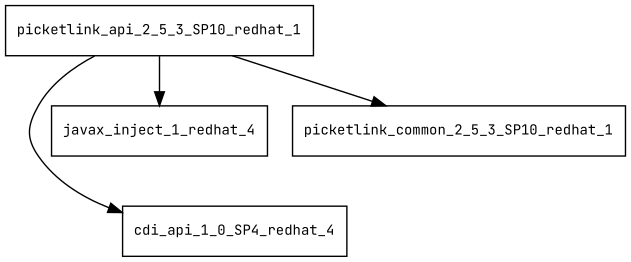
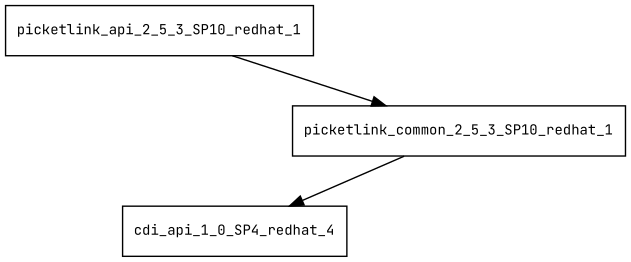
(160, 131) -> none
(30, 137) -> (353, 178)
